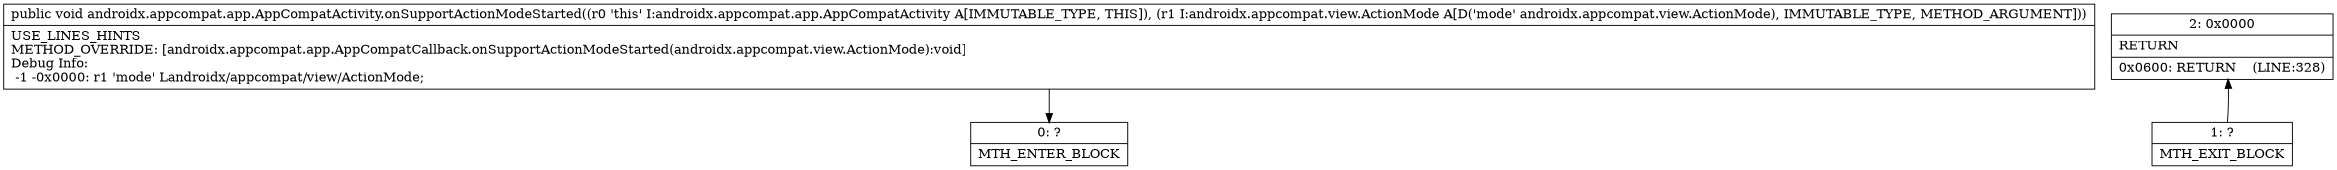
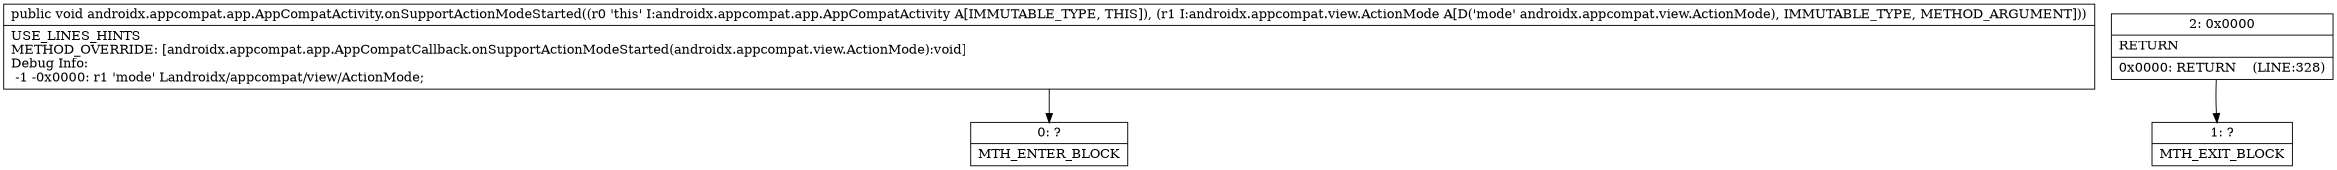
(2222, 68) -> (2222, 68)
(2228, 106) -> (2216, 96)
